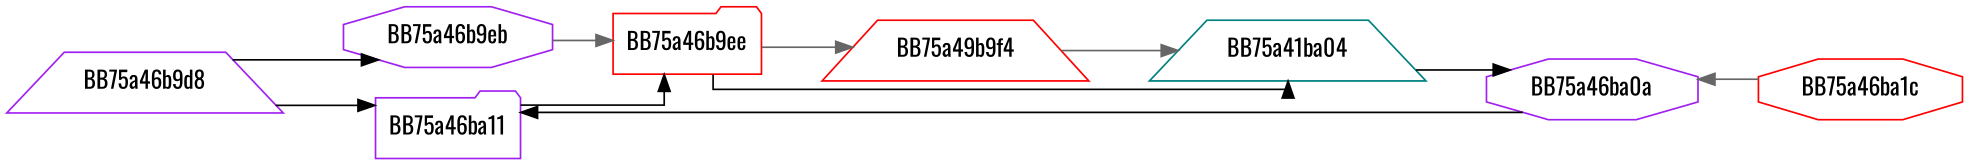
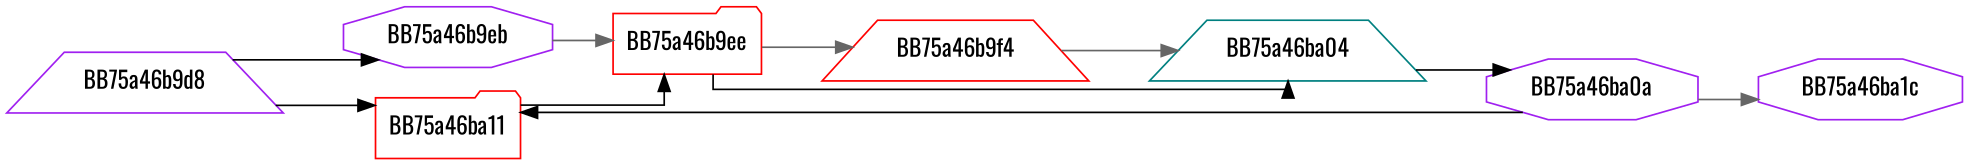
(955, 51) -> (955, 51)
(1288, 51) -> (1288, 51)
(1737, 79) -> (1720, 99)
(1860, 89) -> (1860, 89)
(448, 128) -> (448, 128)
